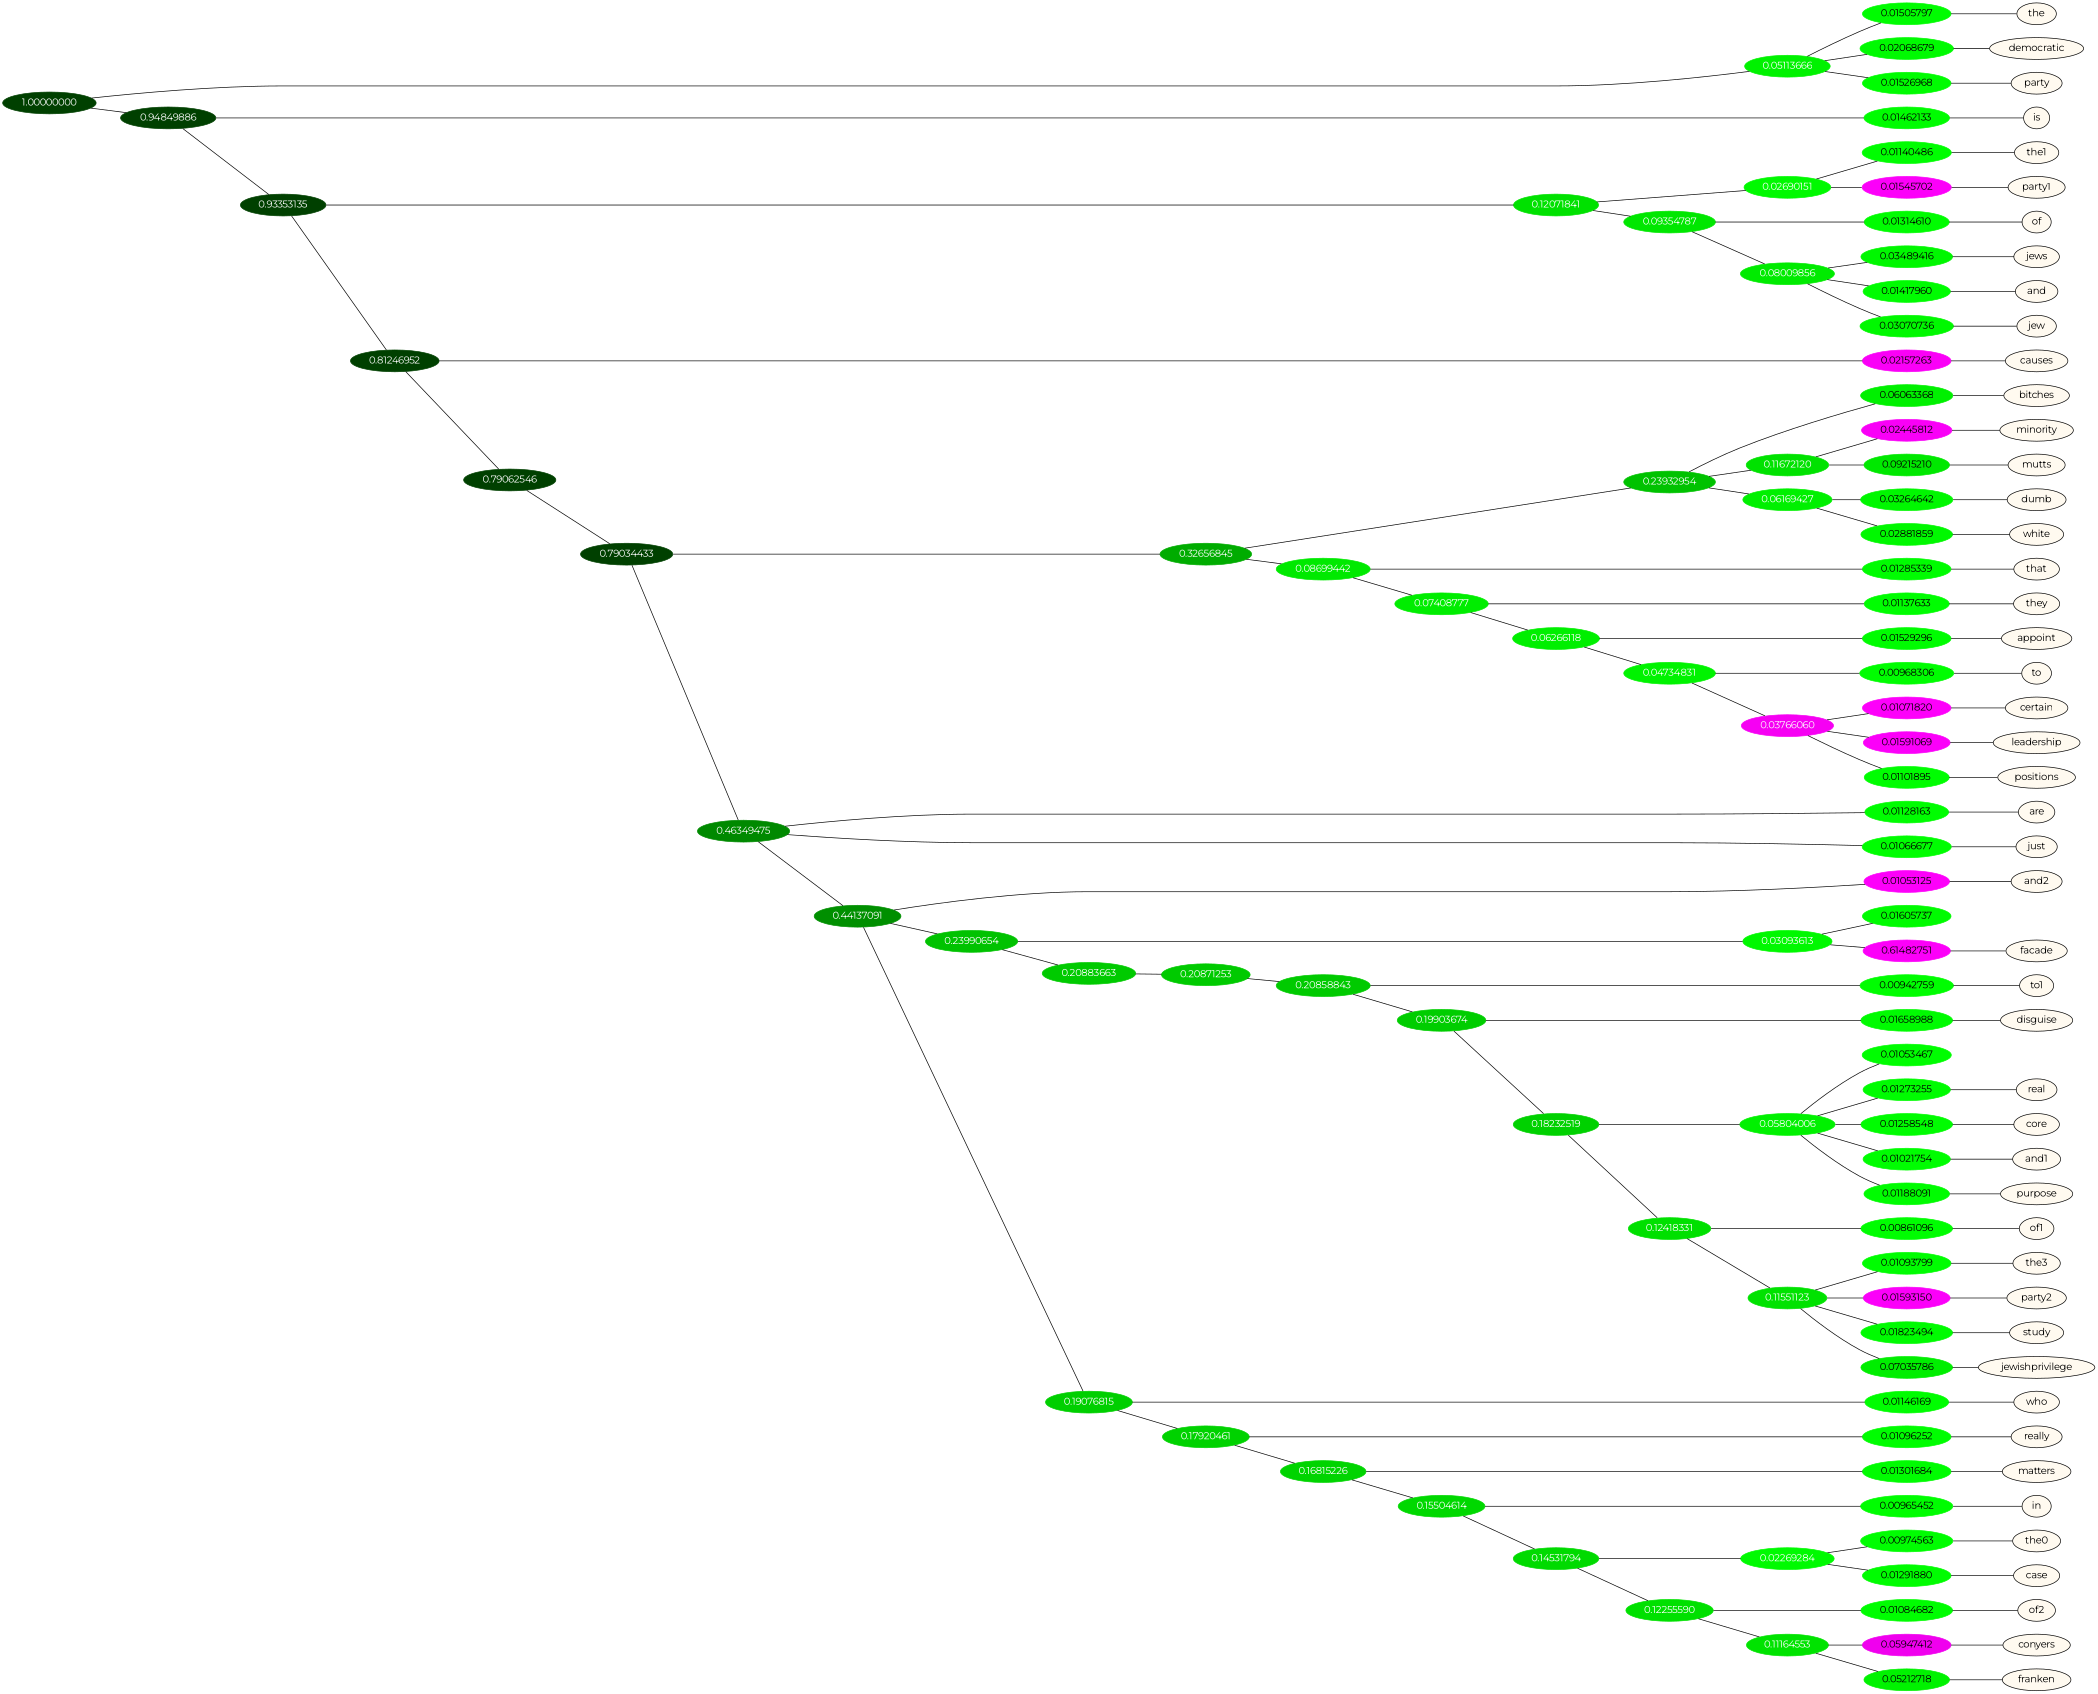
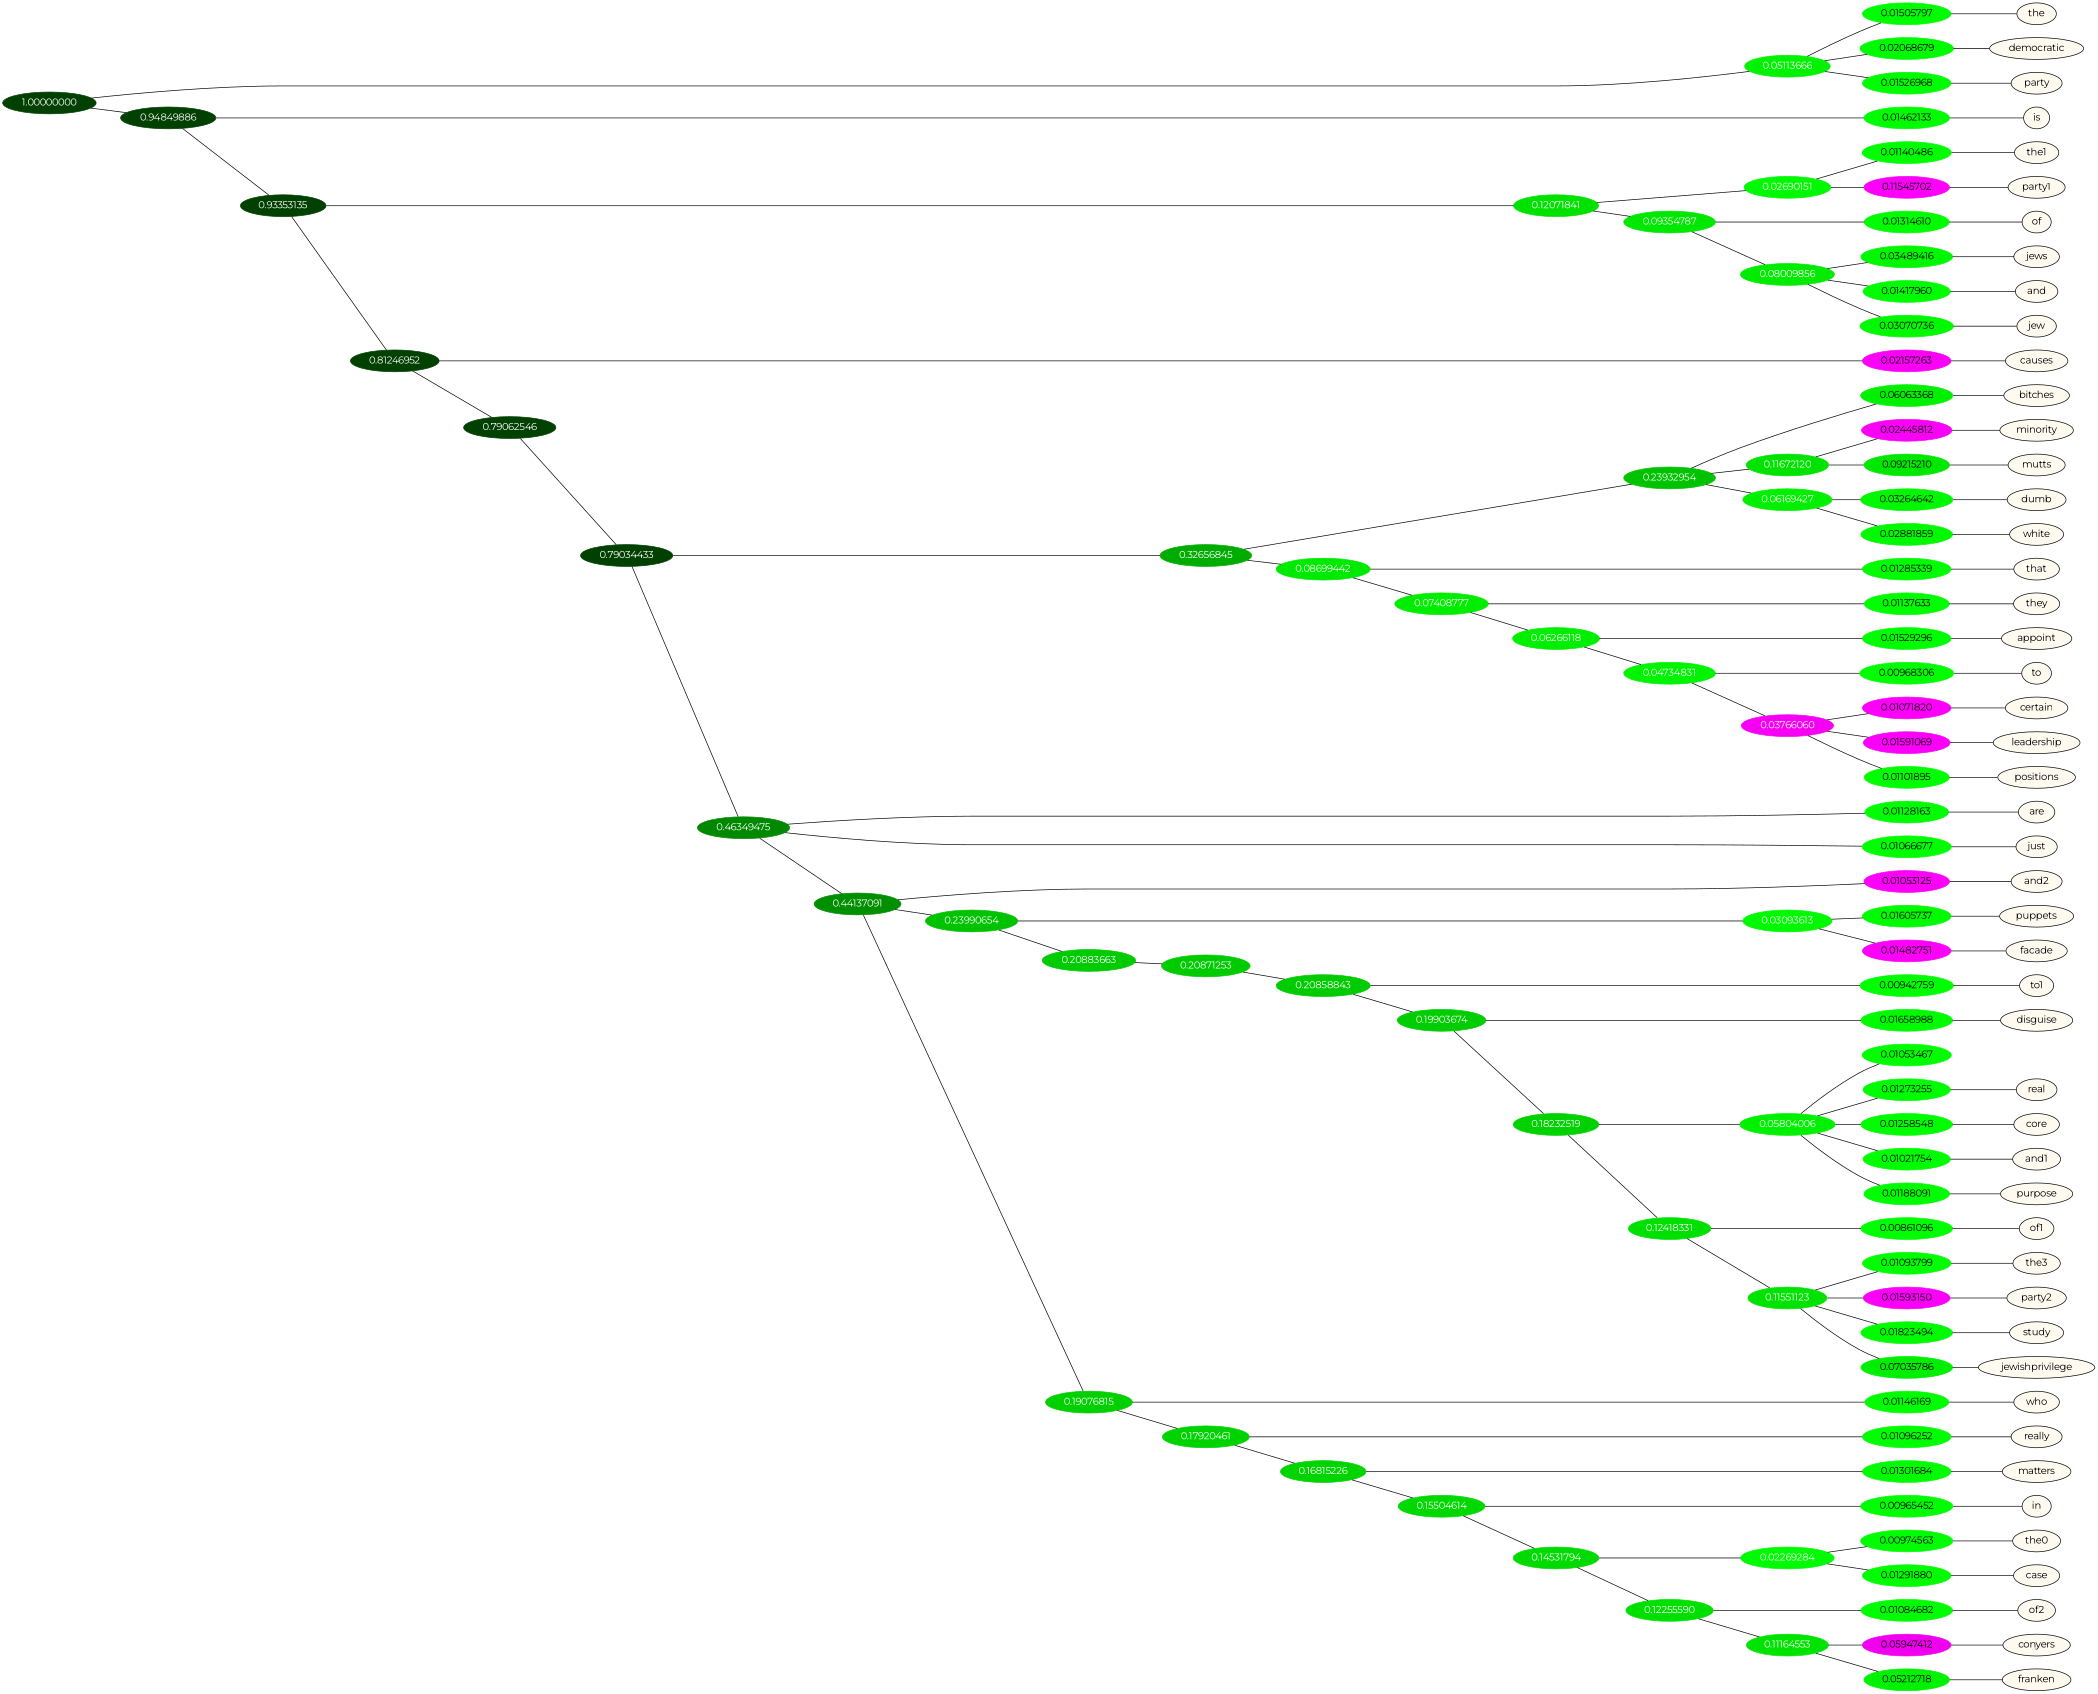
(1907, 187) -> (1907, 187)
none -> (2037, 916)
(1907, 951) -> (1907, 951)
